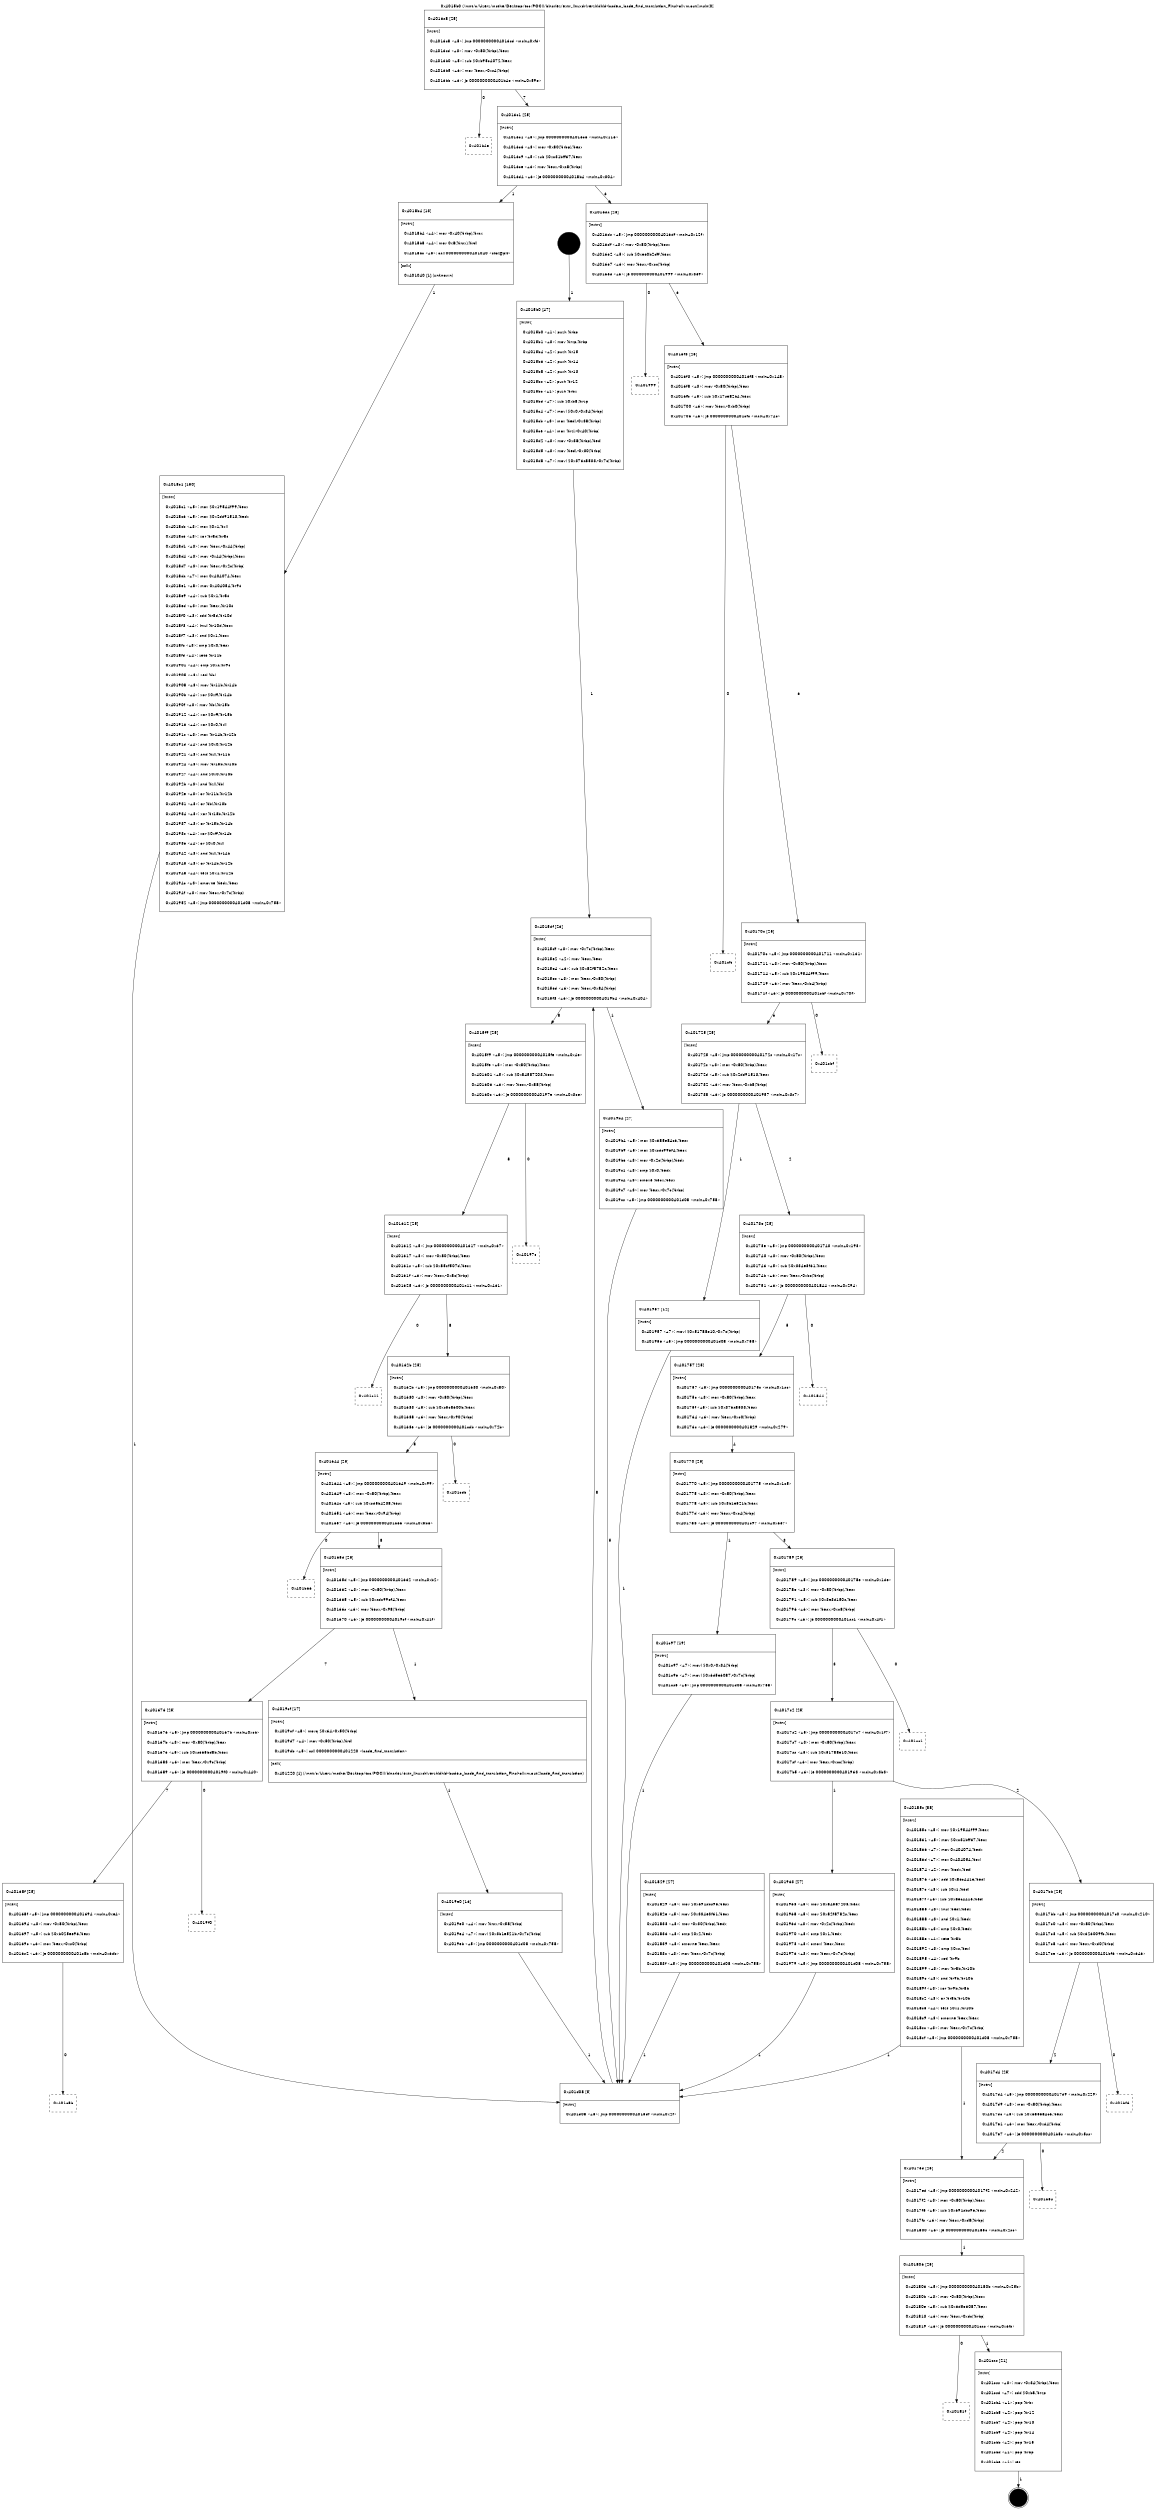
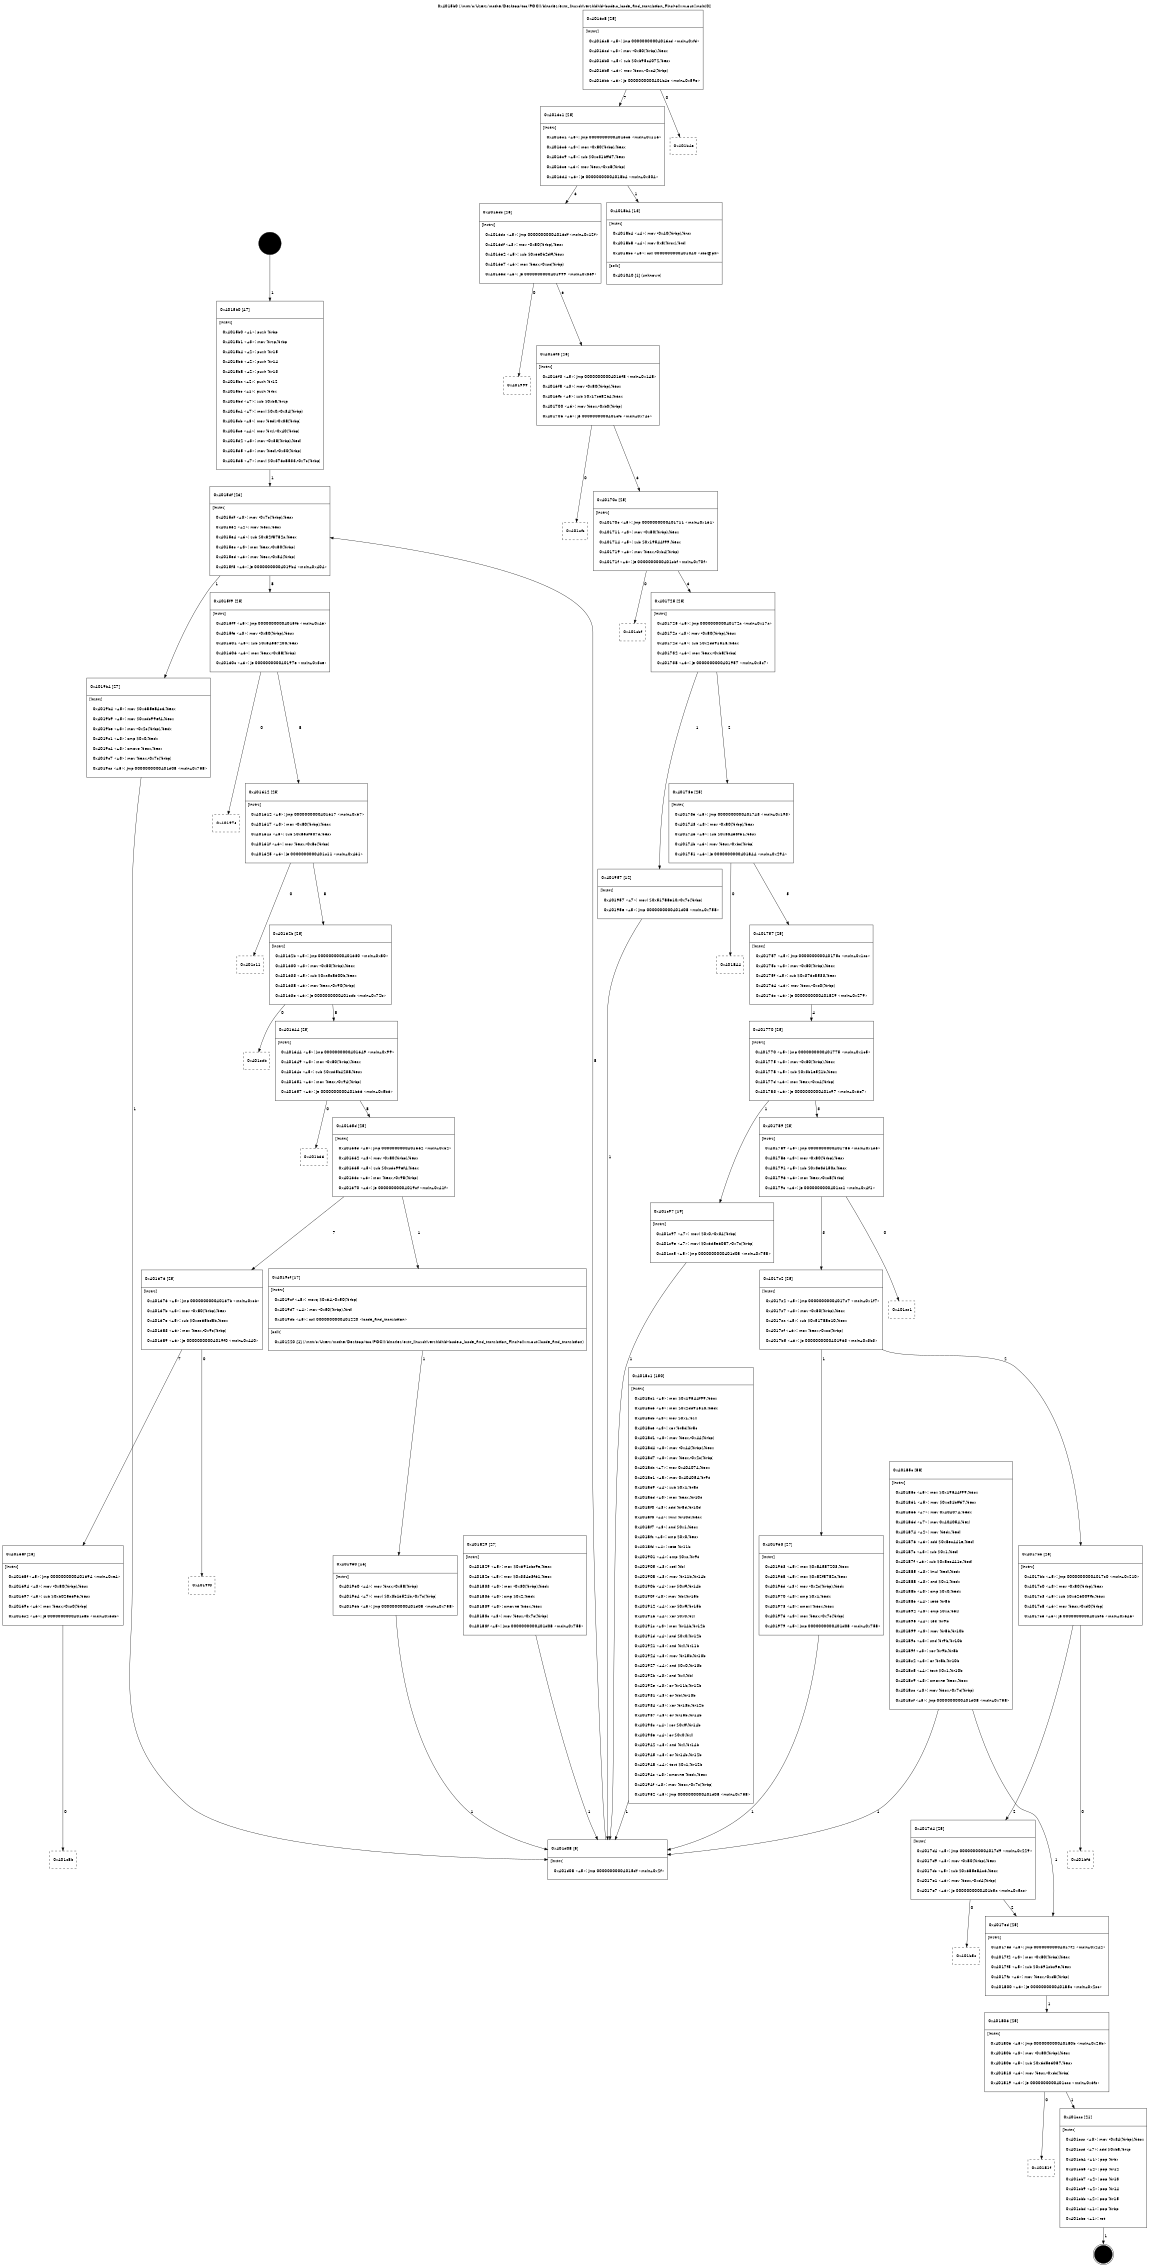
(360, 428) -> none
(610, 1541) -> (134, 1109)
